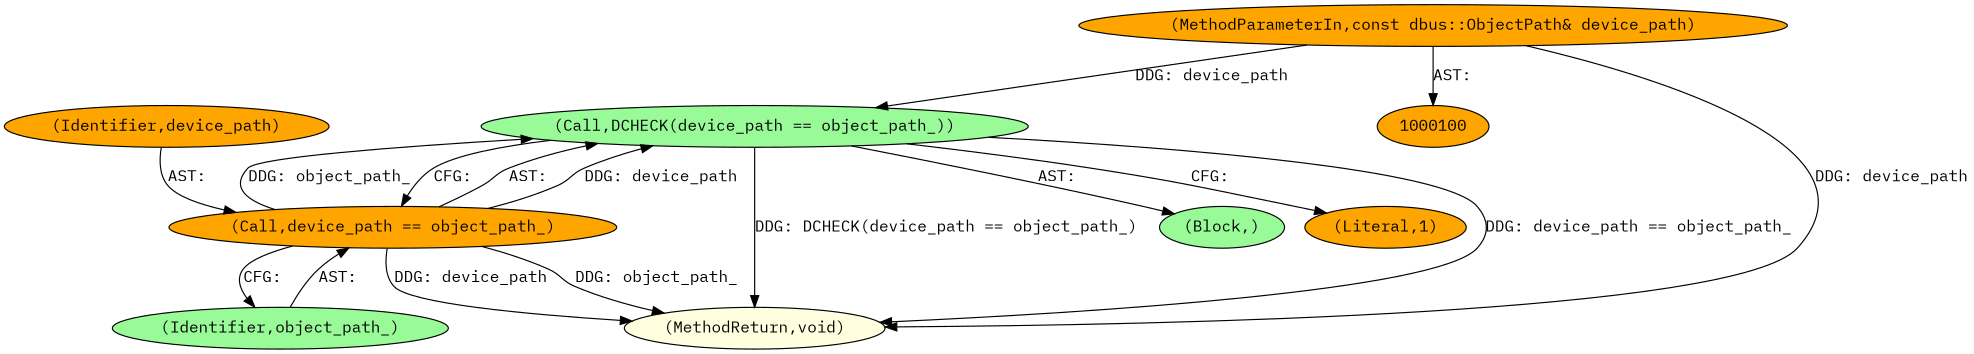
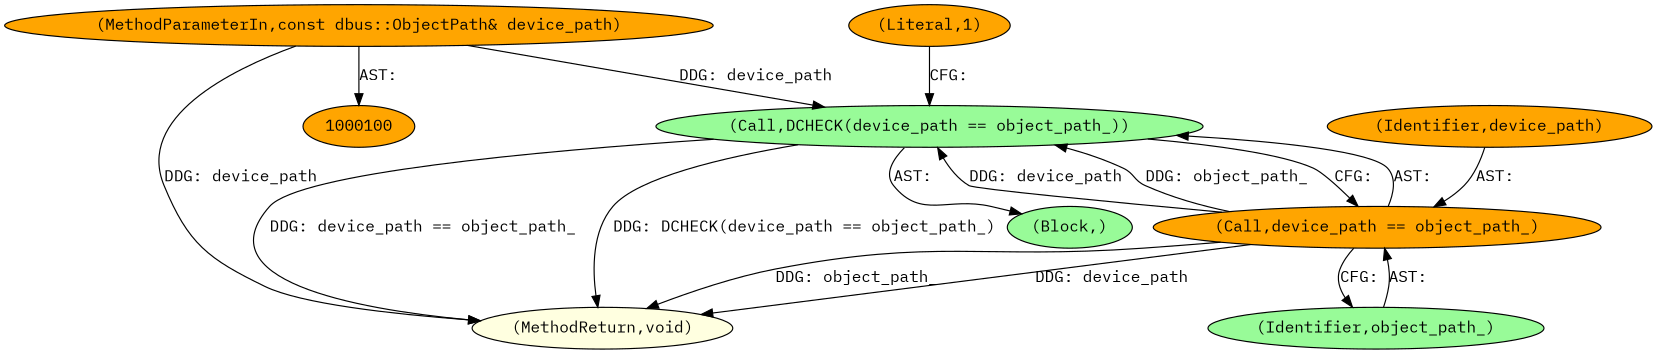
(1112, 171) -> (929, 70)
